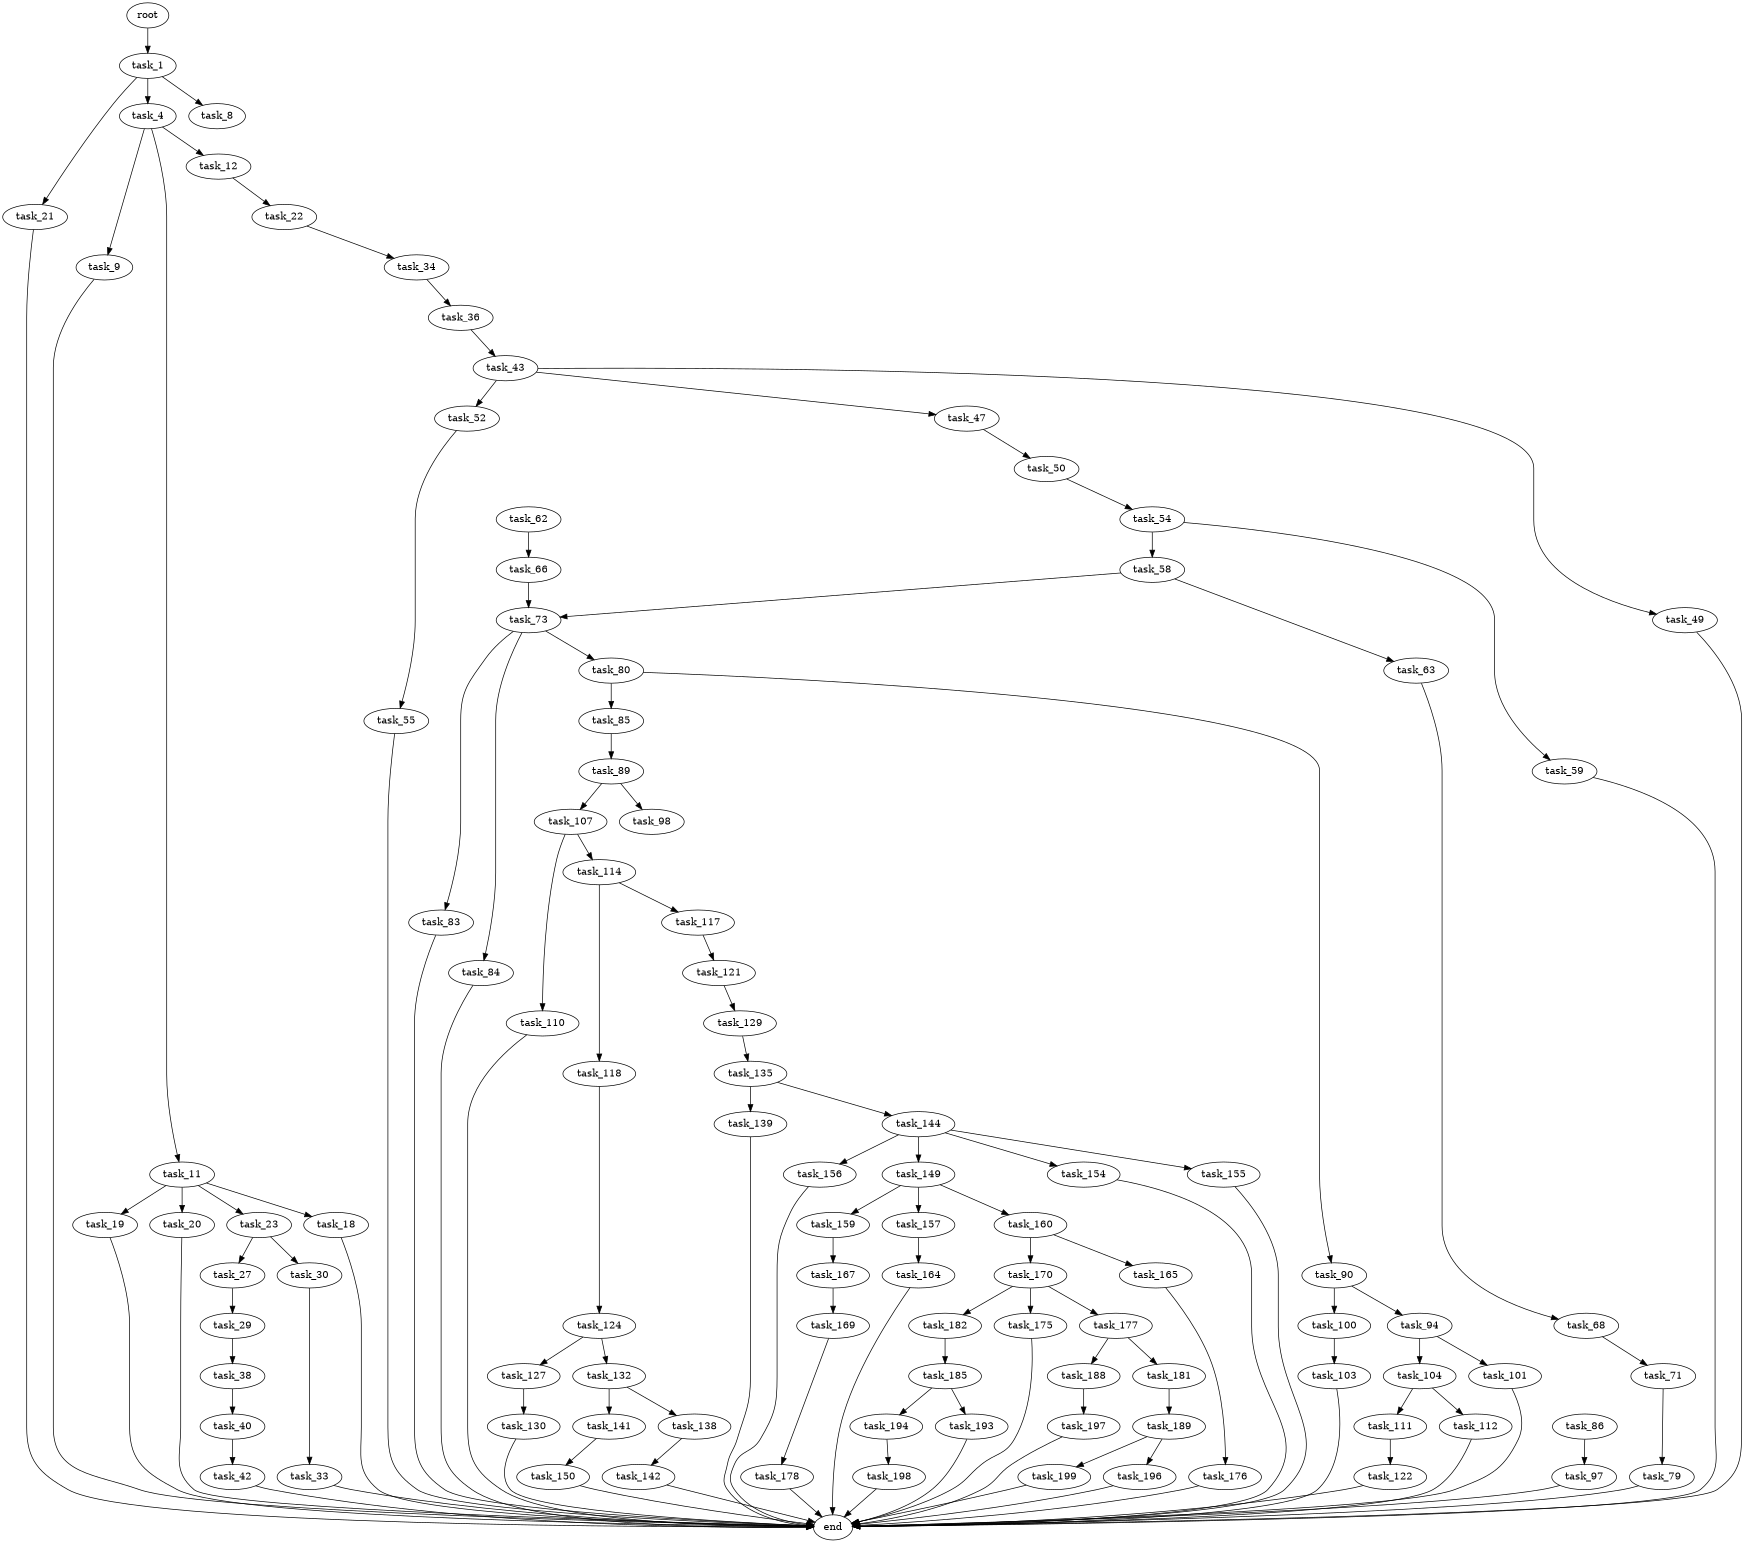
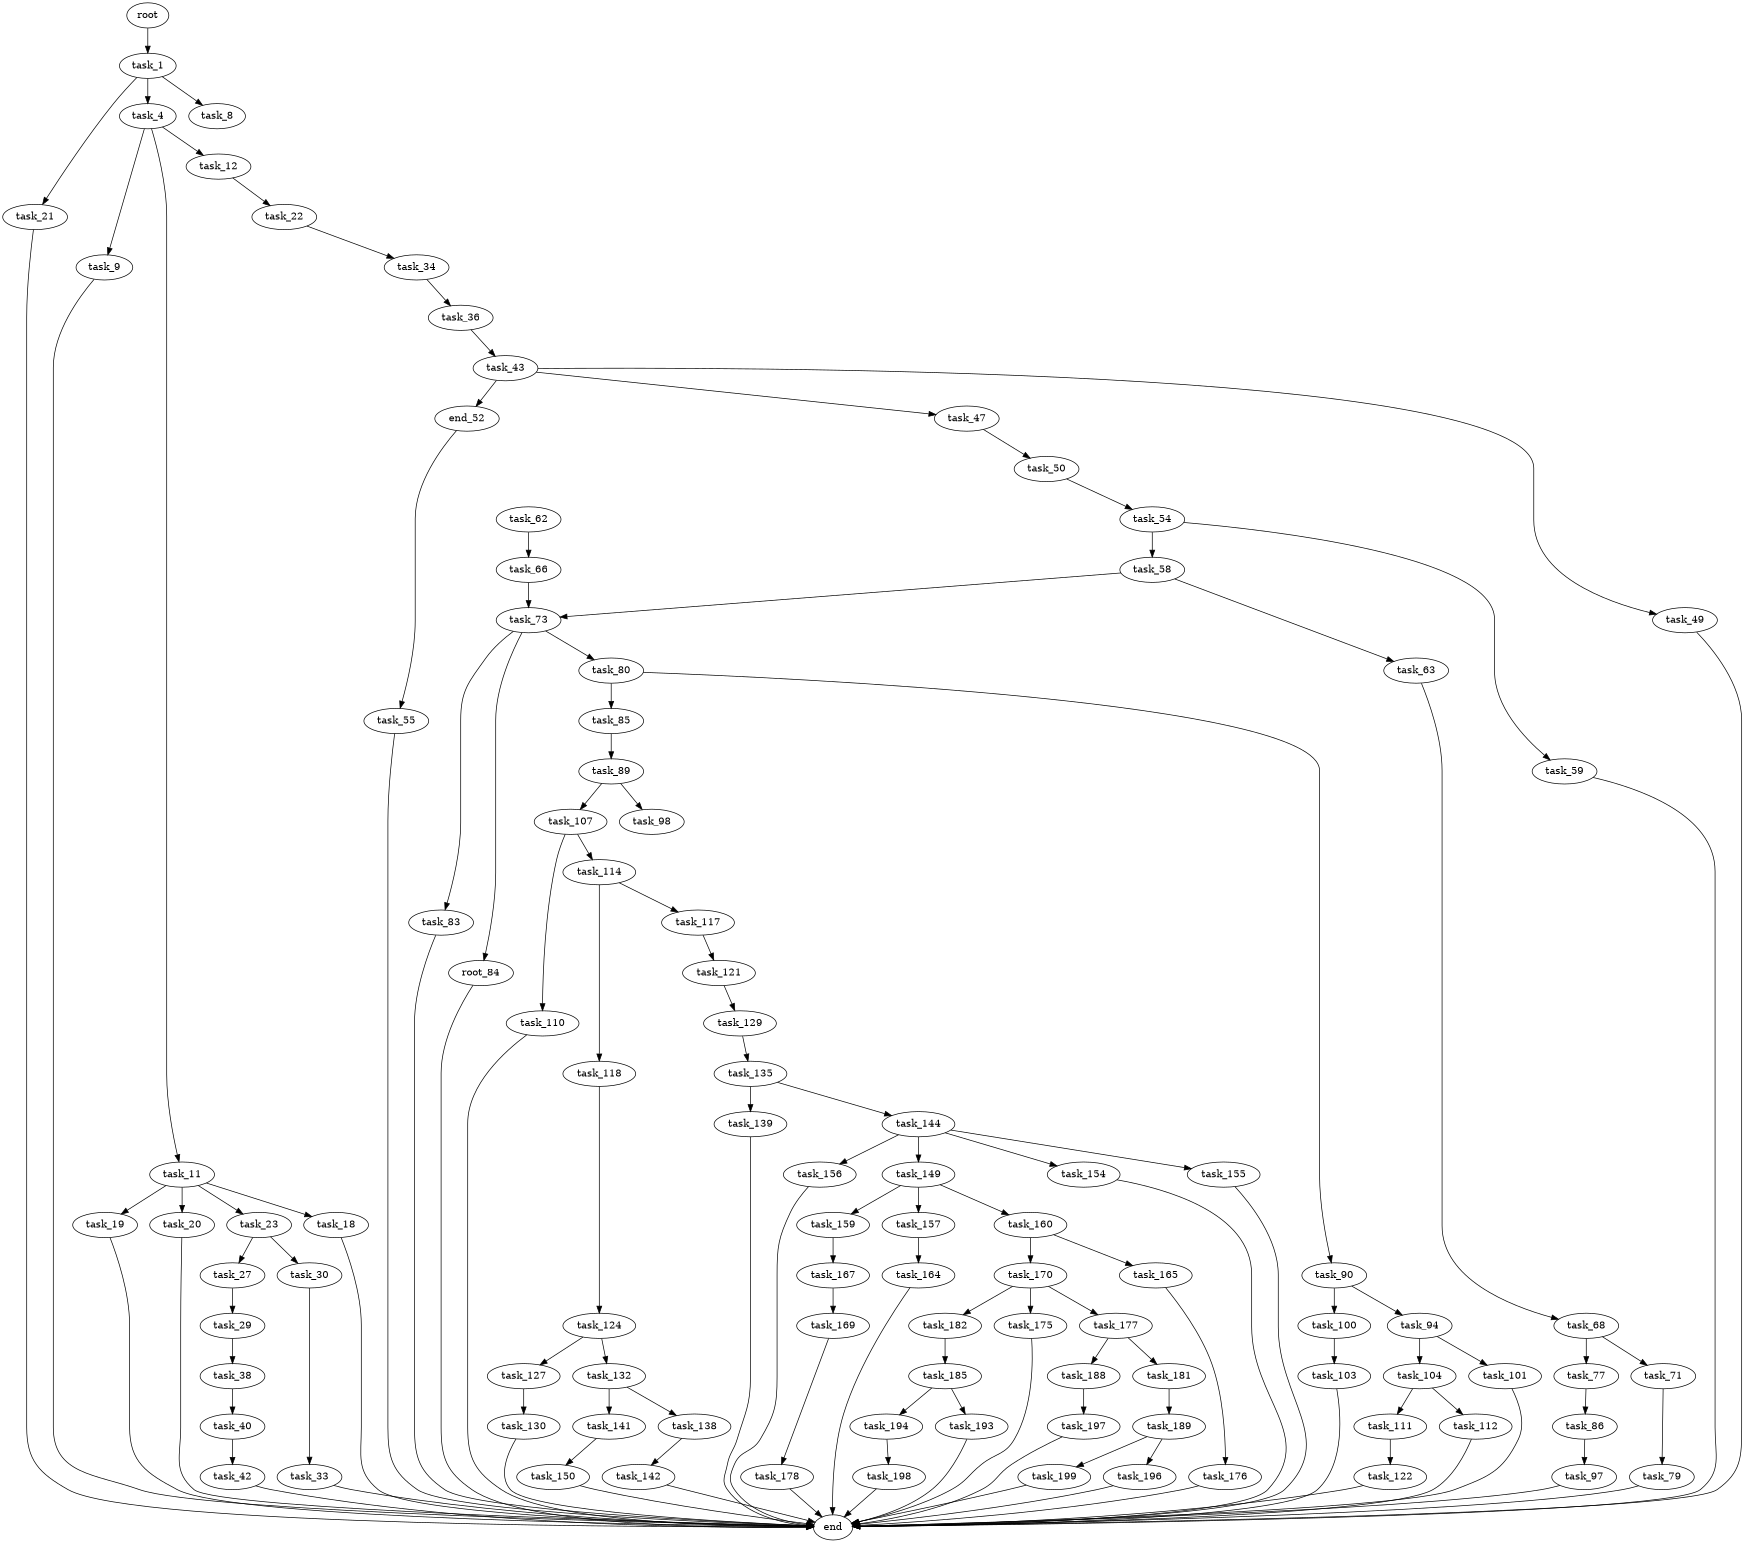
(467, 419) -> (467, 419)
(481, 973) -> (481, 973)
none -> (1586, 1376)
